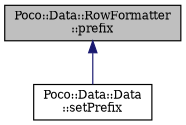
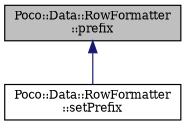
(93, 102) -> (93, 102)
